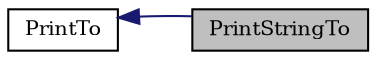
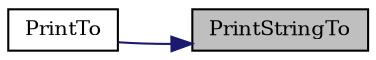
(166, 16) -> (145, 44)
